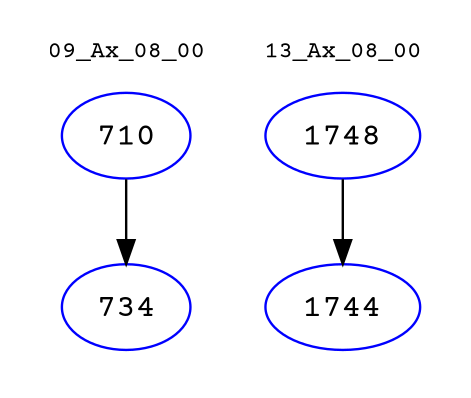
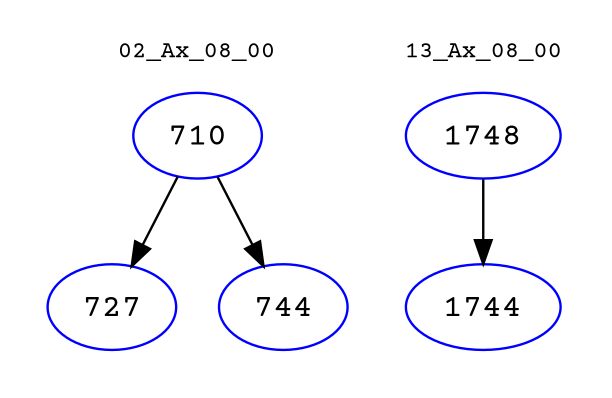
(127, 51) -> (198, 51)
none -> (112, 307)
(126, 307) -> (283, 307)
